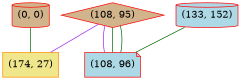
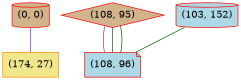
(207, 15) -> (207, 15)
(74, 38) -> none
(31, 40) -> (31, 40)
